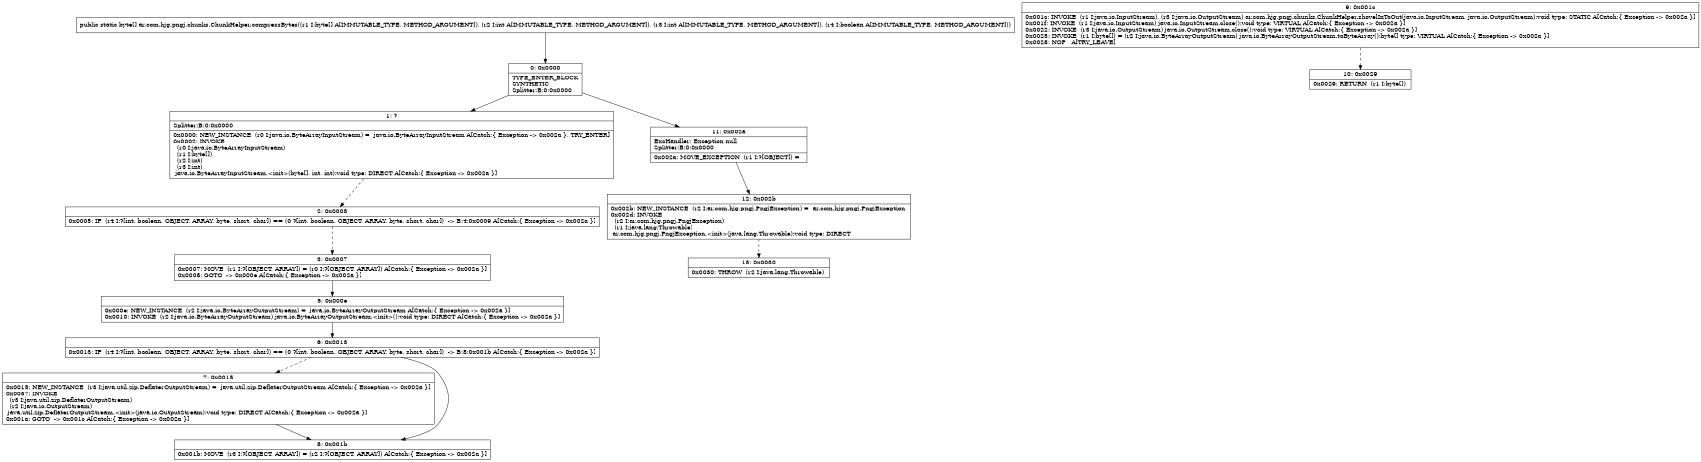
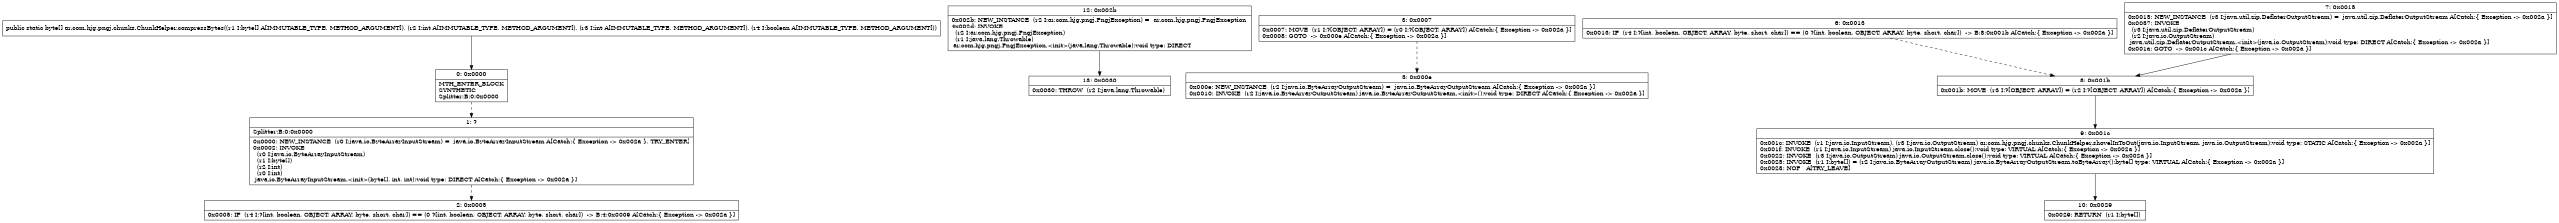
(1360, 57) -> (2095, 185)
(545, 78) -> (471, 84)
(492, 102) -> (471, 108)
none -> (2095, 110)
(729, 145) -> none
(188, 167) -> (268, 173)
(638, 215) -> (979, 27)
(332, 238) -> none
(759, 246) -> (1100, 61)
(332, 286) -> (1417, 55)
(332, 328) -> none
(295, 364) -> none
(448, 396) -> (1970, 57)
